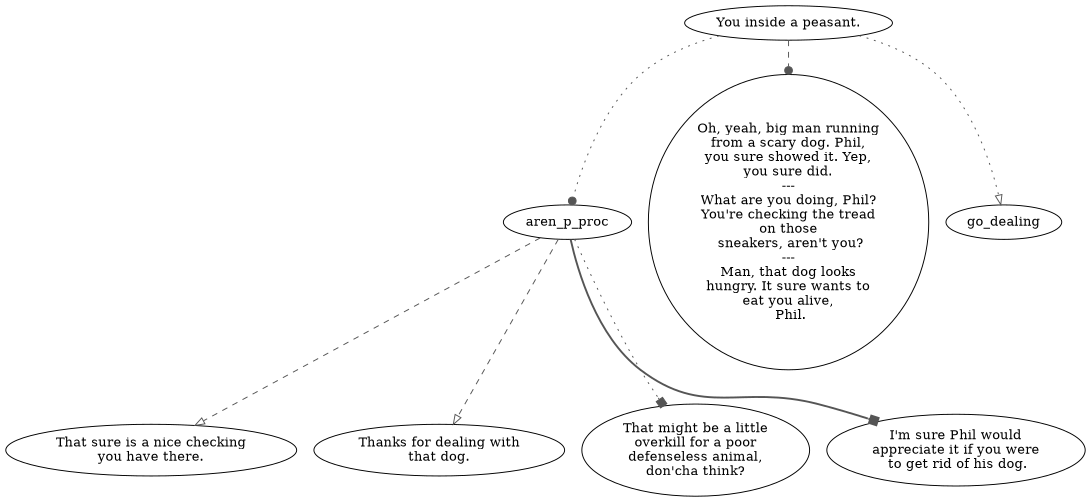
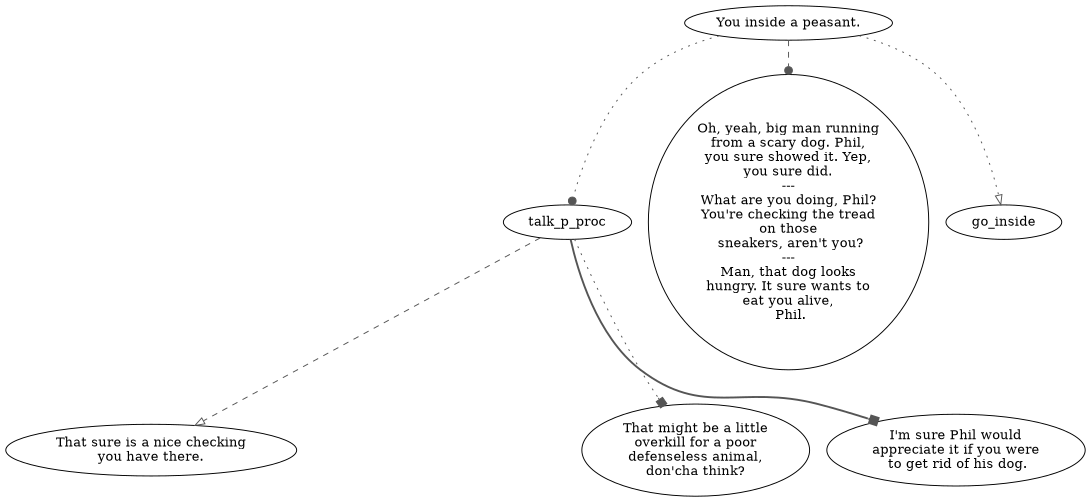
(567, 222) -> (567, 222)
(1004, 222) -> (1004, 222)
(439, 450) -> none
